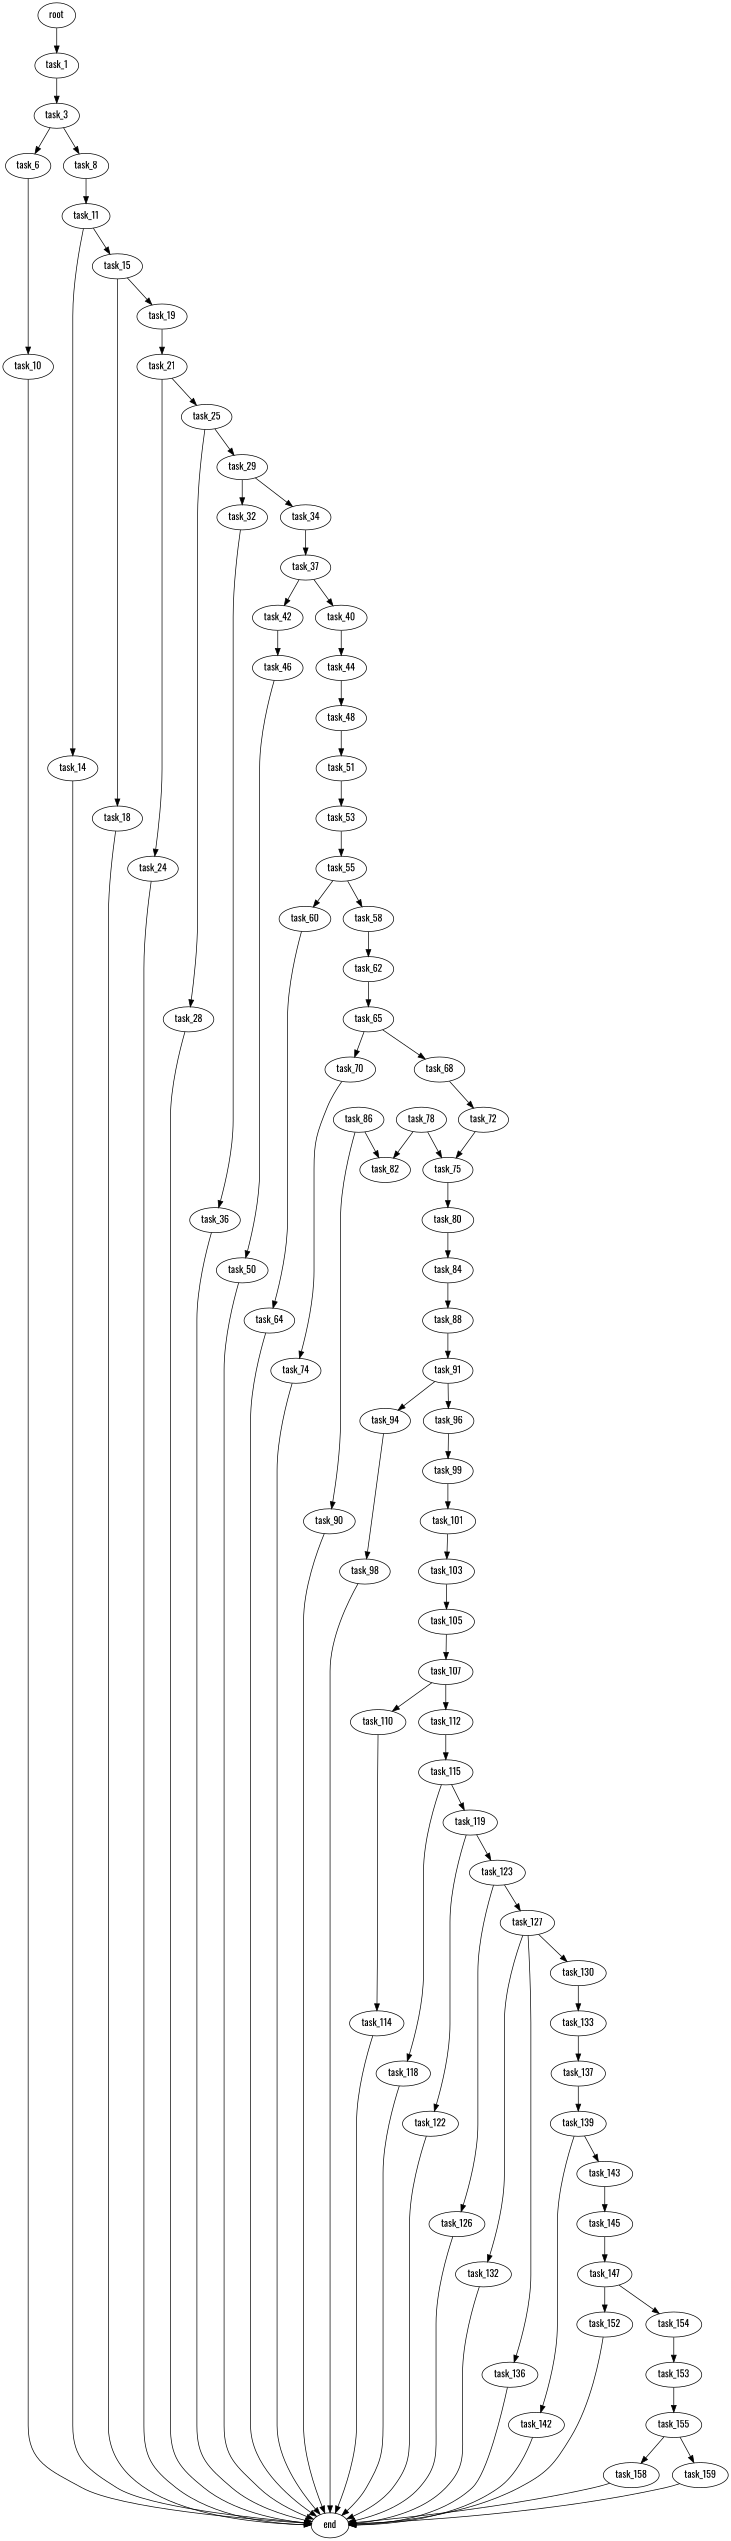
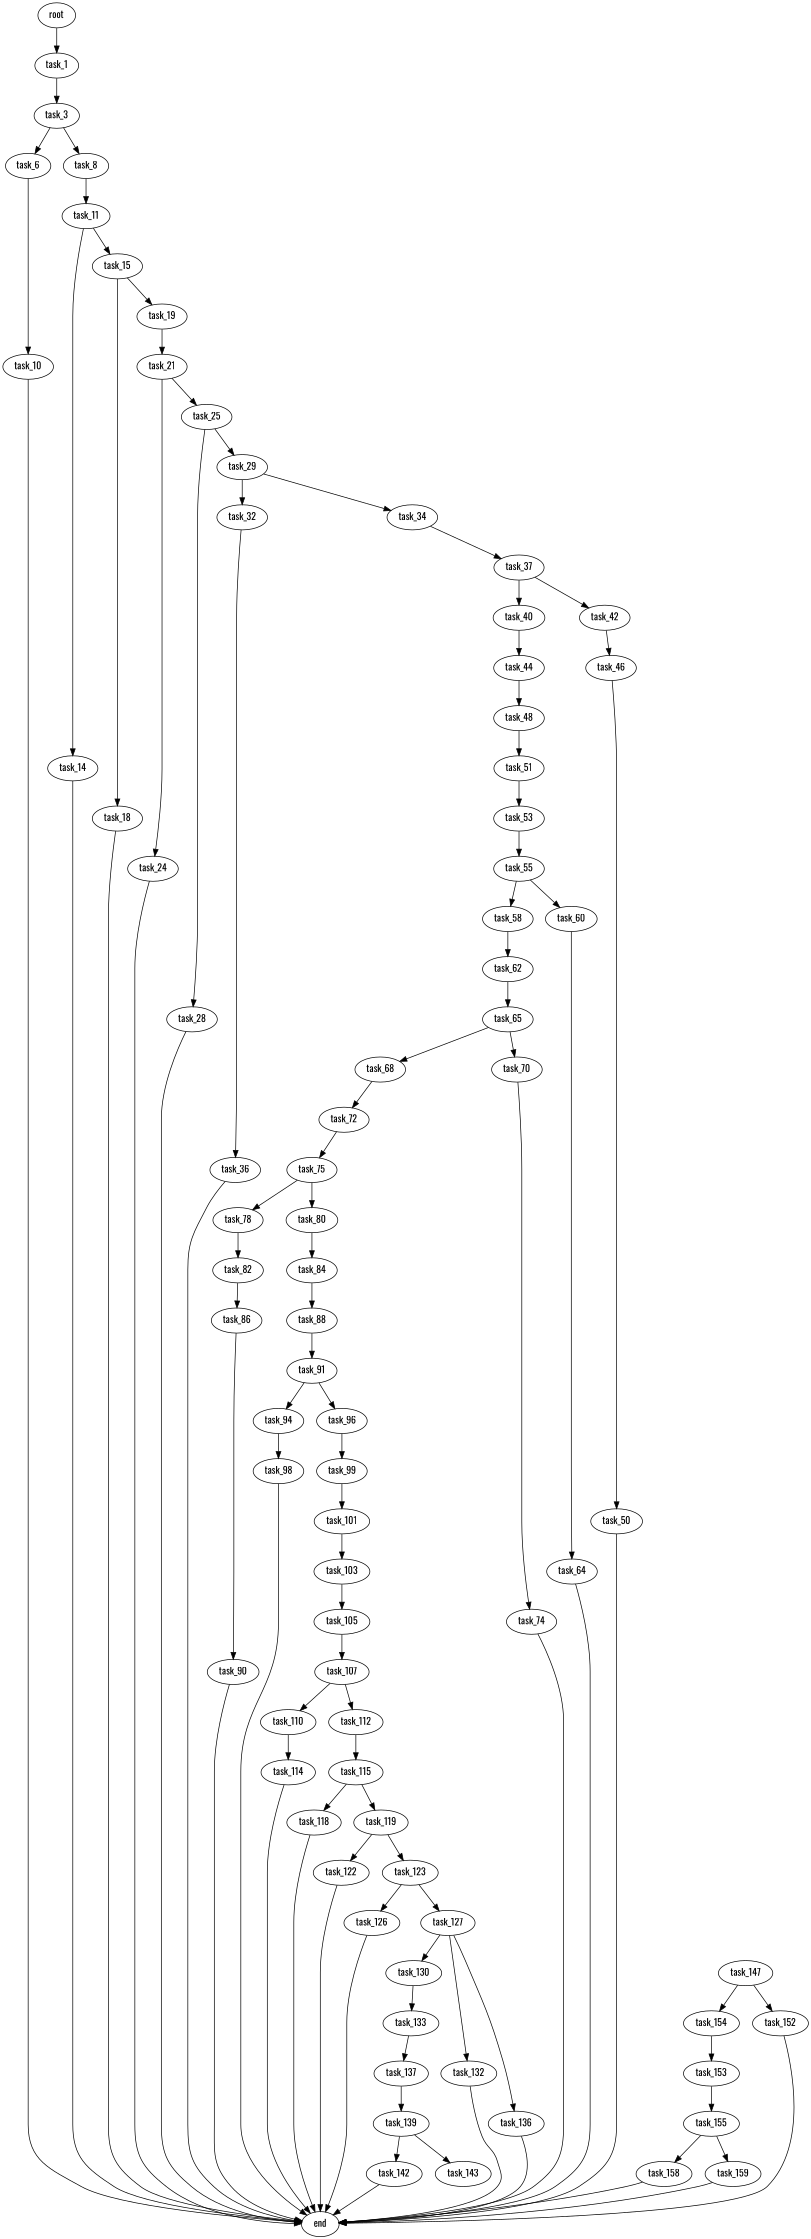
(370, 1142) -> (237, 1292)
(433, 1142) -> (278, 1193)
(605, 2224) -> none
